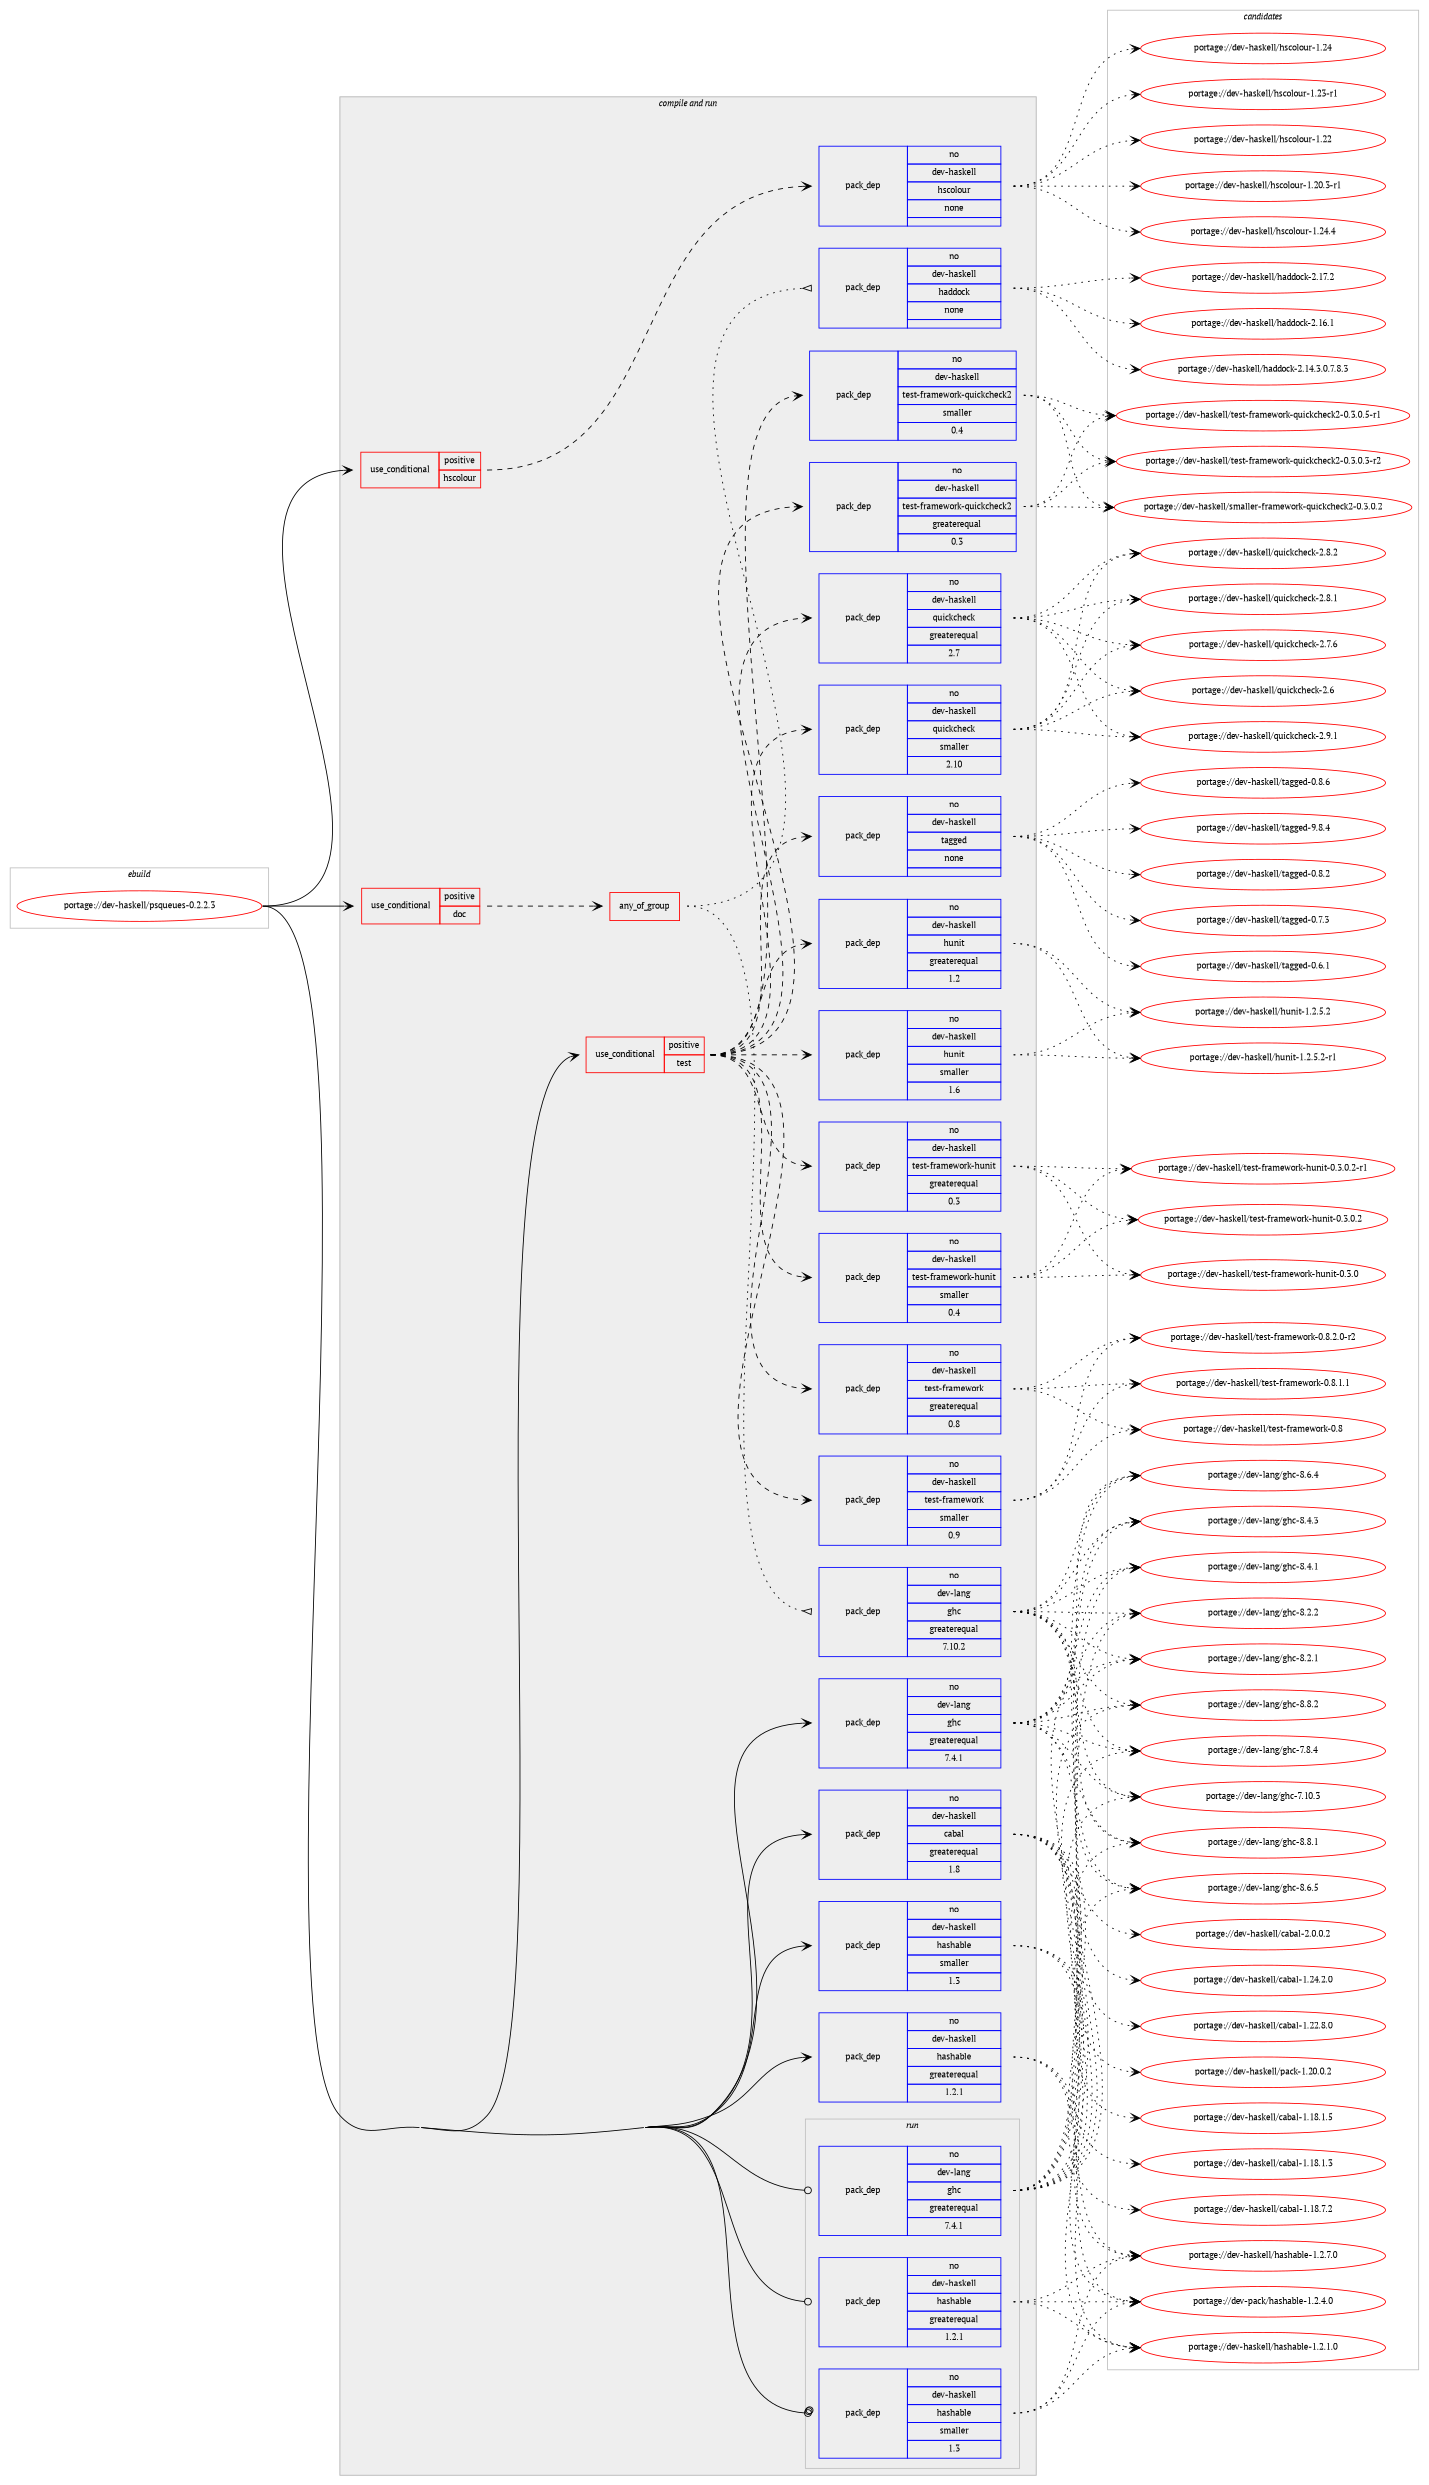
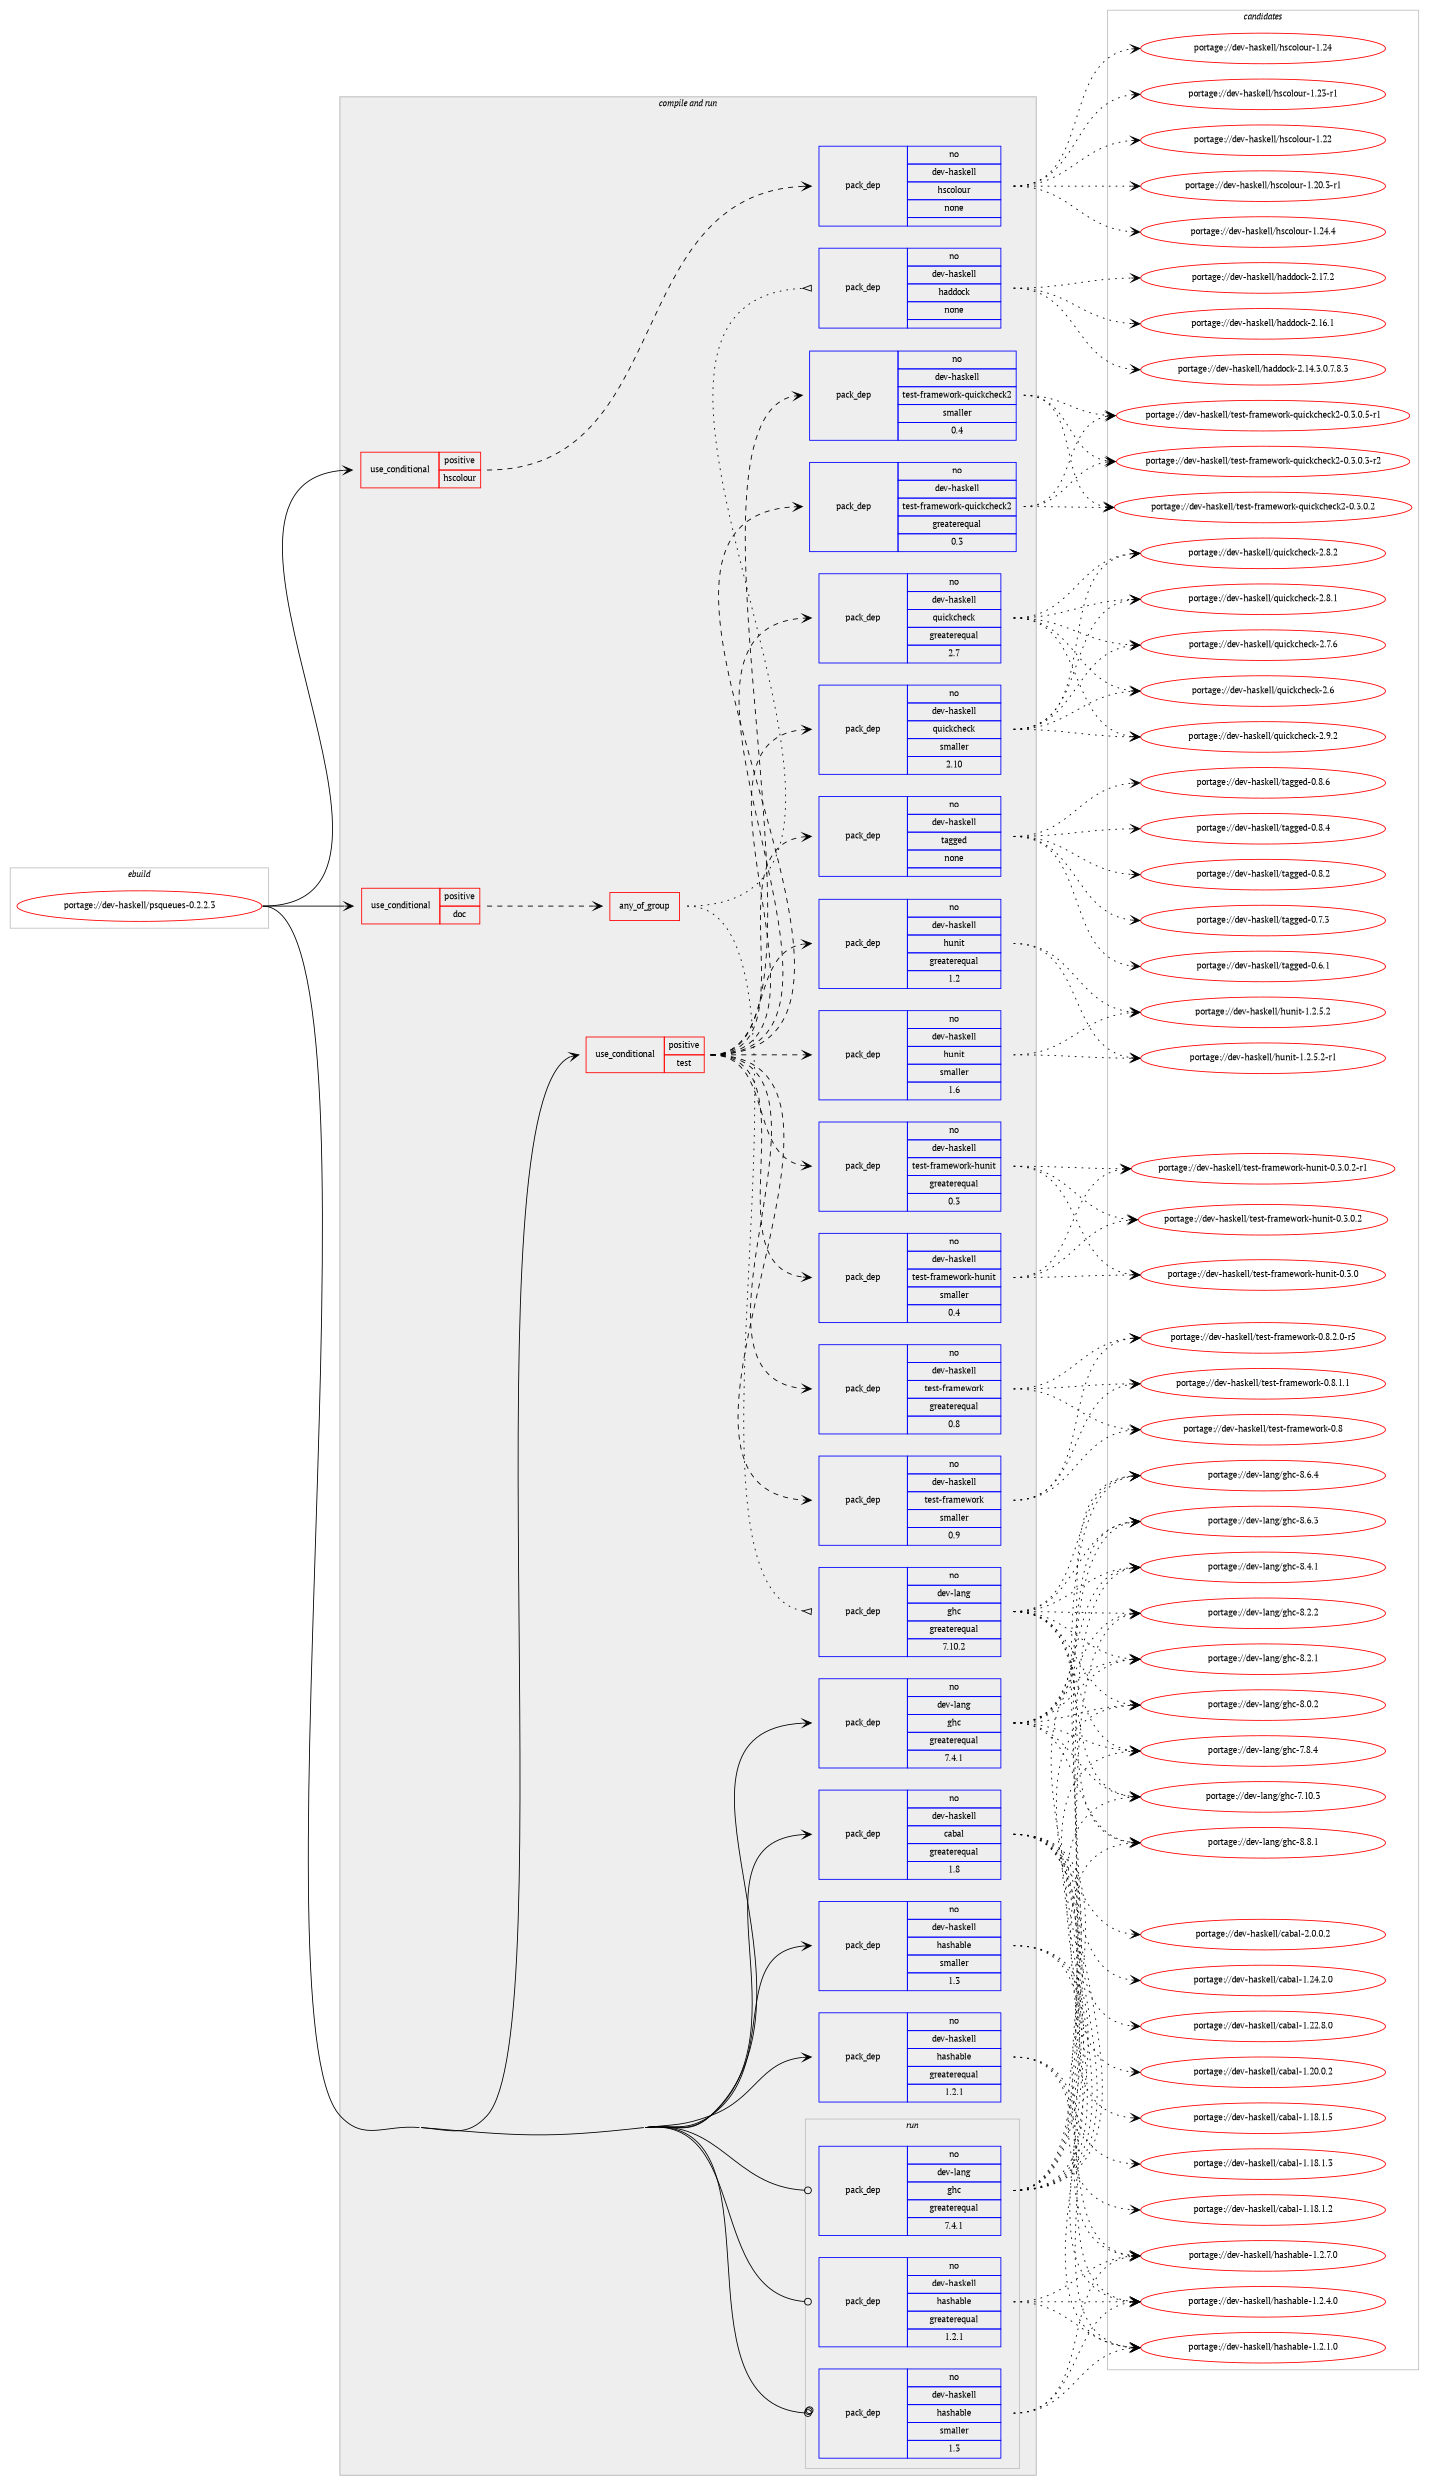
(1263, 507) -> (1263, 507)
(1263, 737) -> (1263, 737)
(1263, 829) -> (1263, 829)
(1263, 1338) -> (1263, 1338)
(1263, 1522) -> (1263, 1522)
(1263, 1705) -> (1263, 1705)
(1263, 1889) -> none
(1263, 2072) -> (1263, 2072)
(1263, 2210) -> (1263, 2210)
(1263, 2302) -> (1263, 2302)
